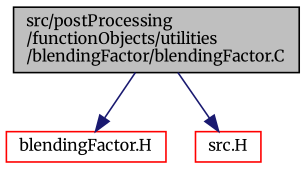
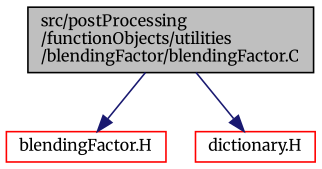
(228, 147) -> (255, 147)
